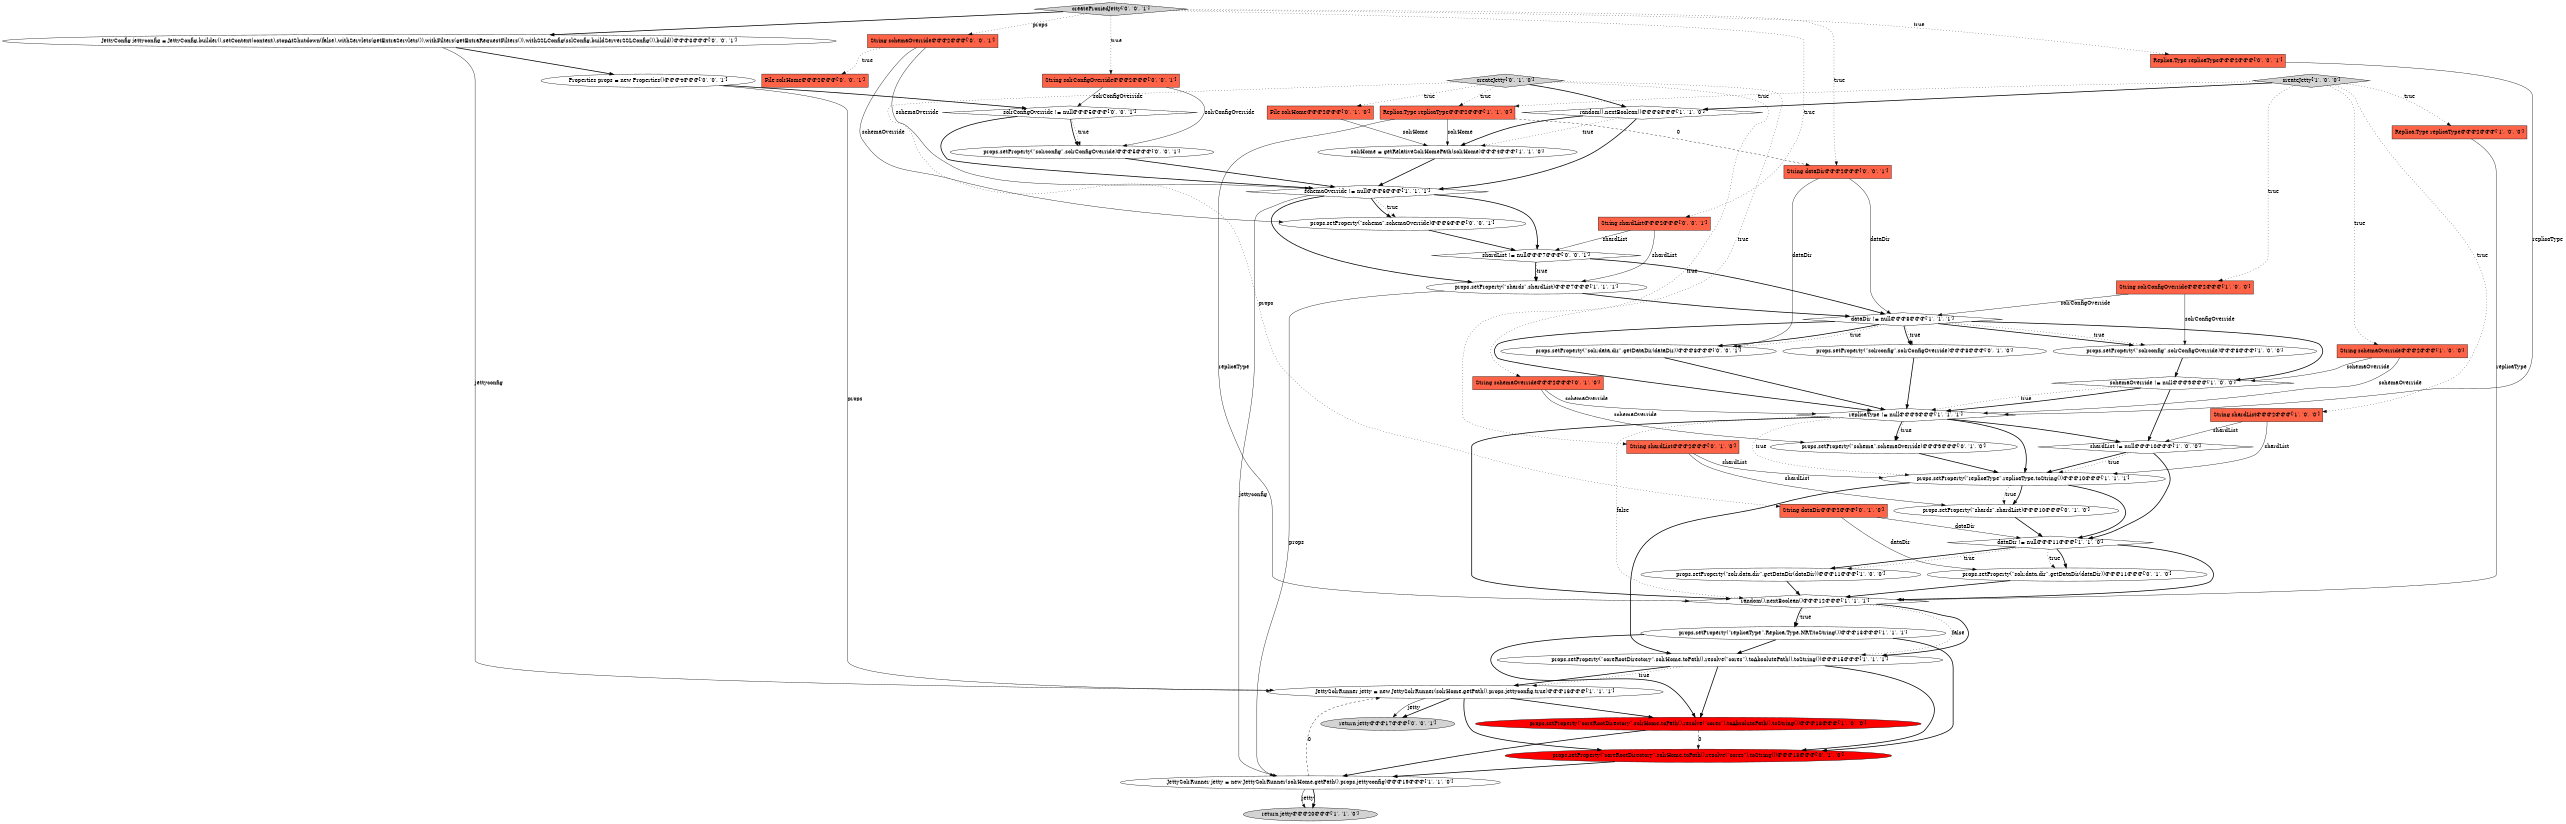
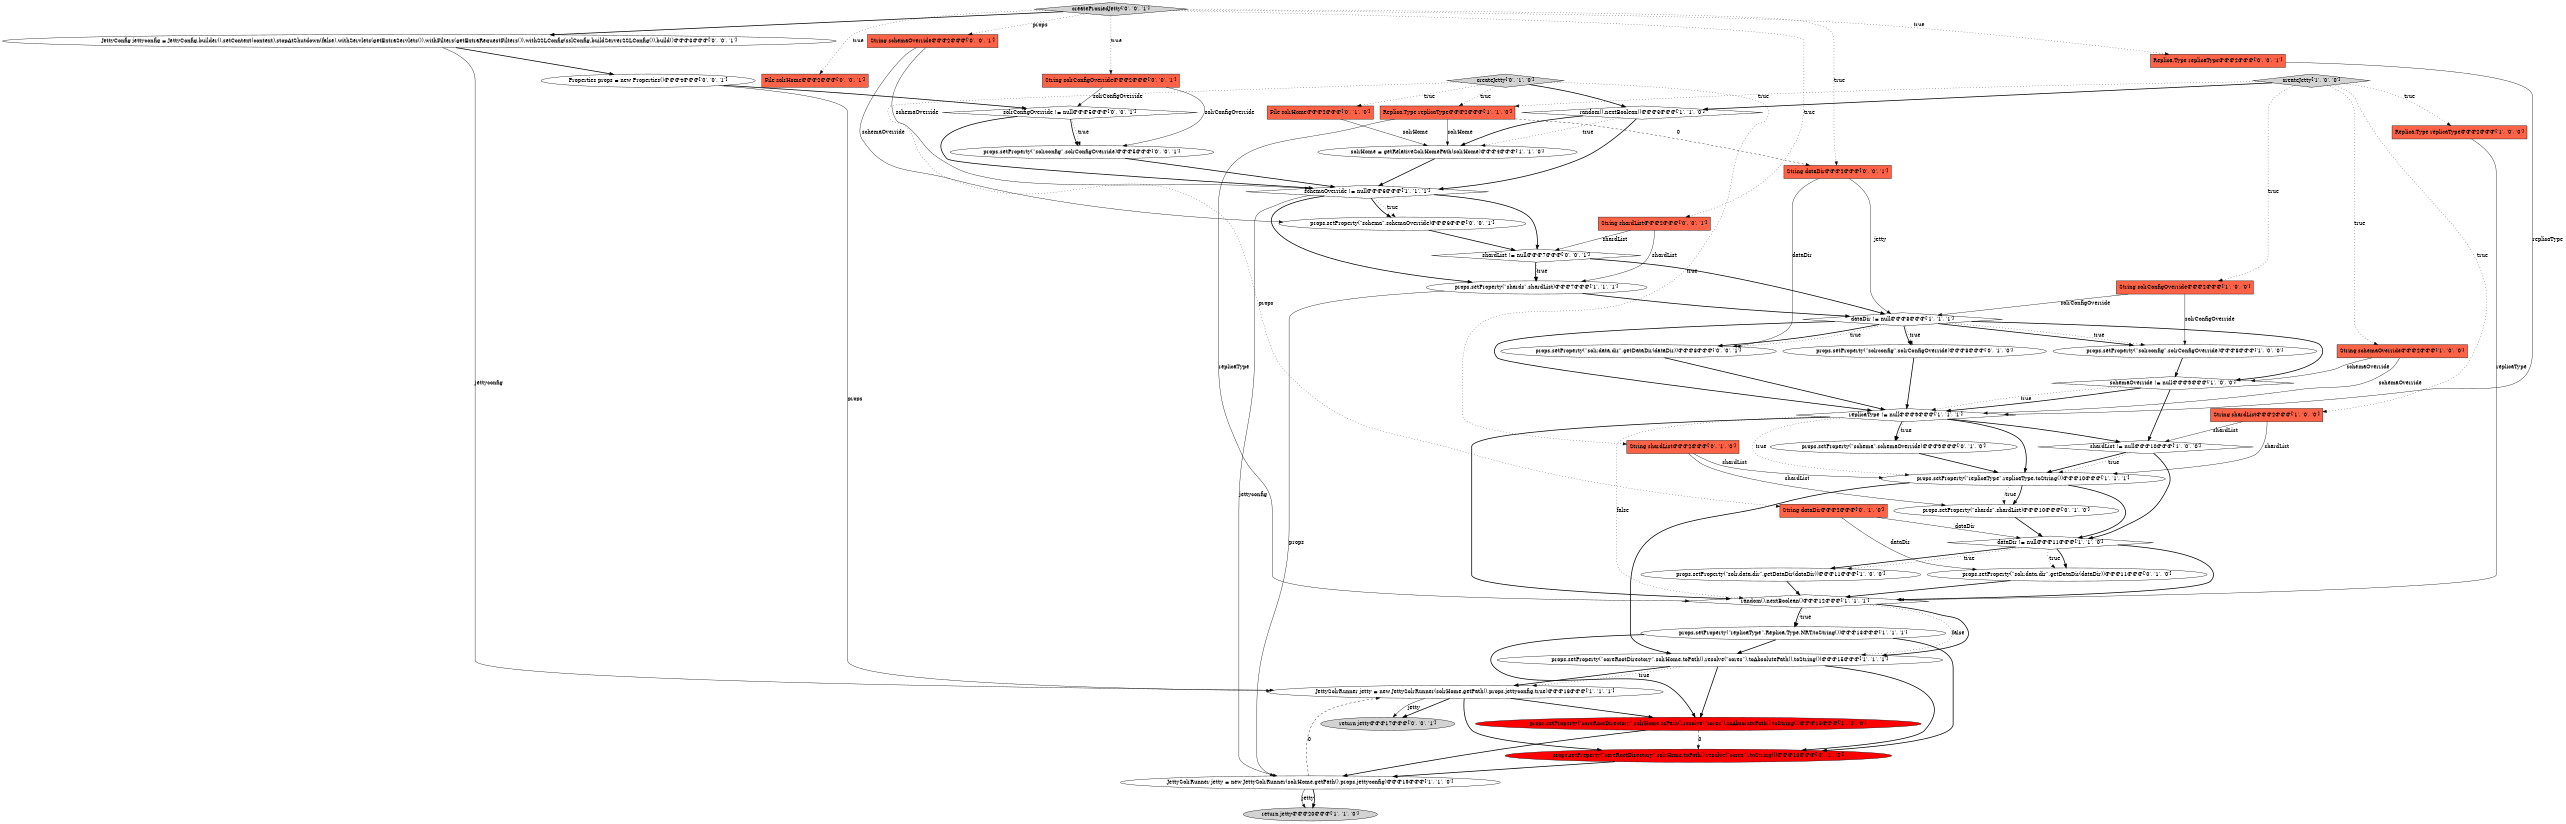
(860, 56) -> (900, 21)
(1880, 240) -> (1880, 240)
(1538, 383) -> none
